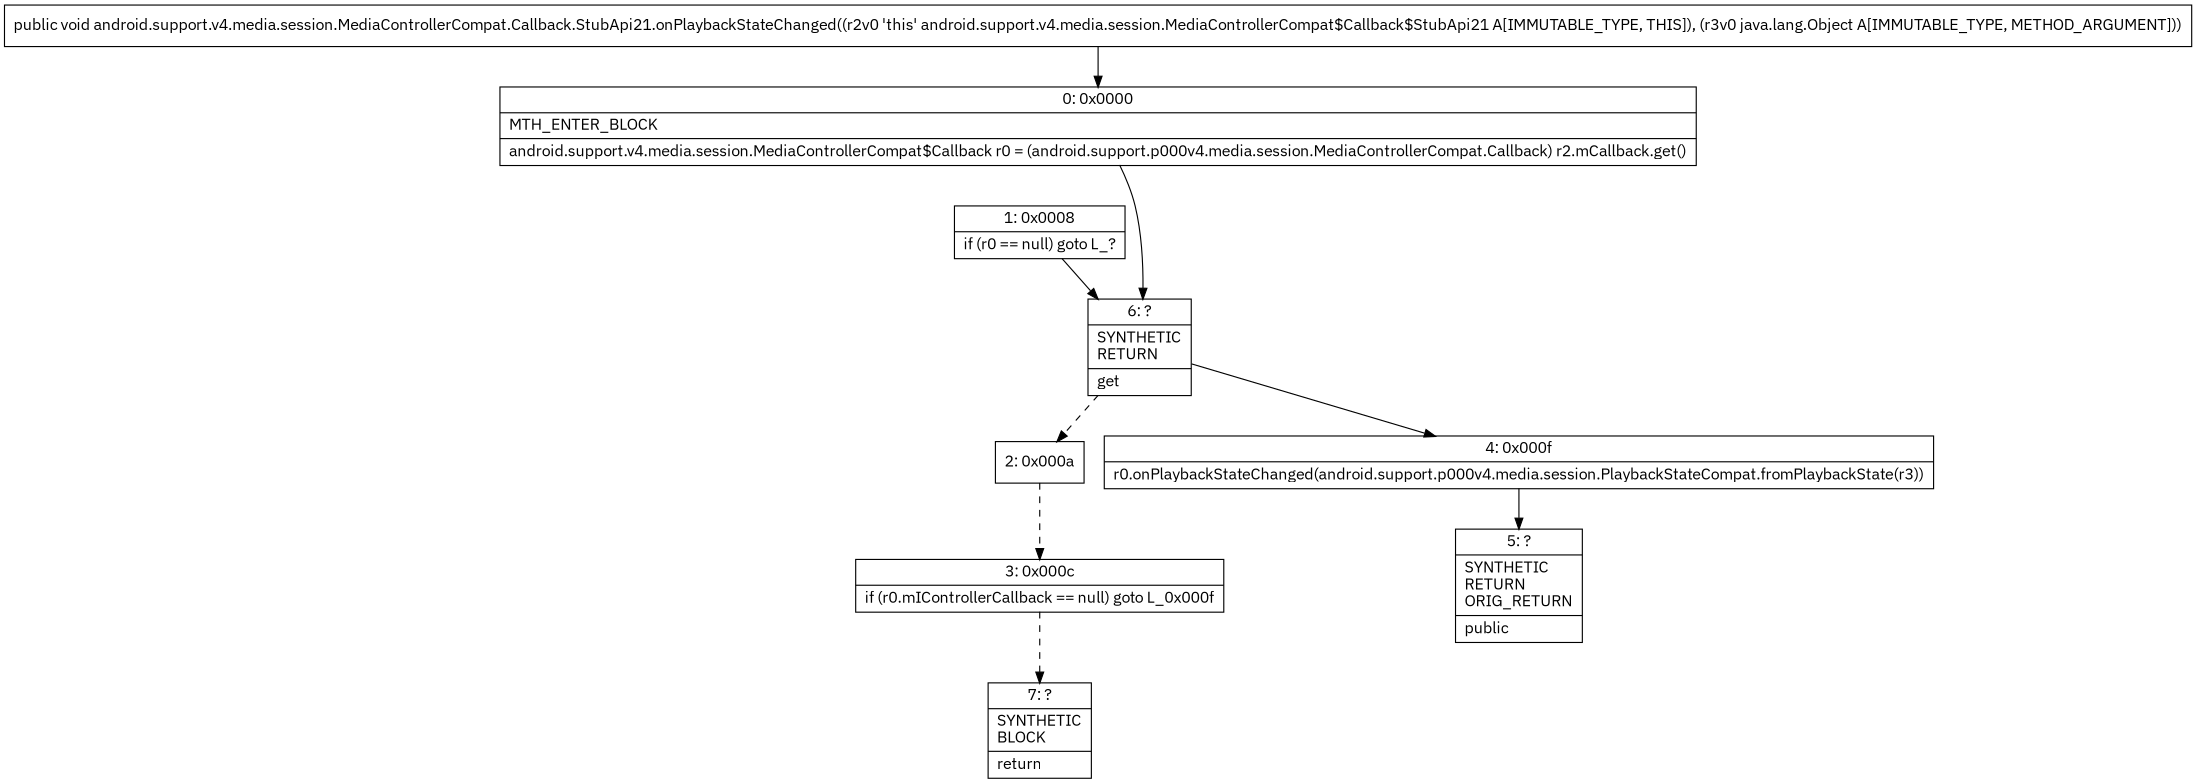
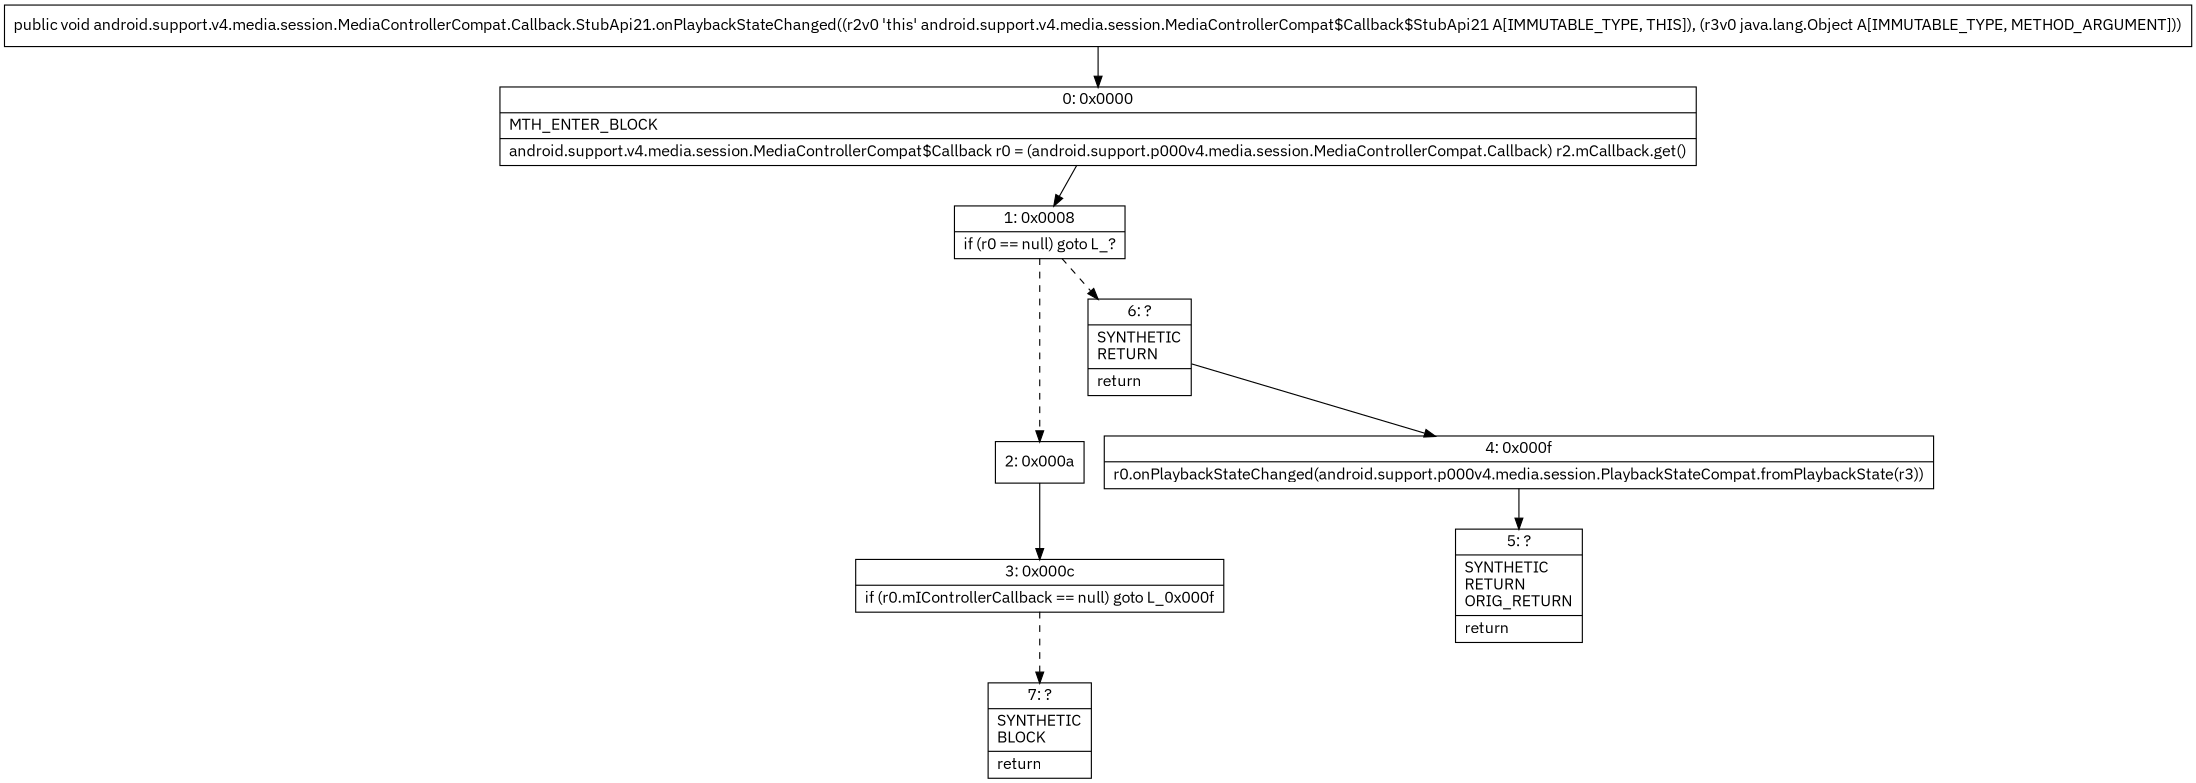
(1139, 225) -> (1068, 181)
(1076, 275) -> (1076, 275)
(1109, 382) -> (1119, 382)
(1081, 414) -> (1040, 344)
(1040, 516) -> (1040, 516)
(1487, 628) -> (1487, 628)
